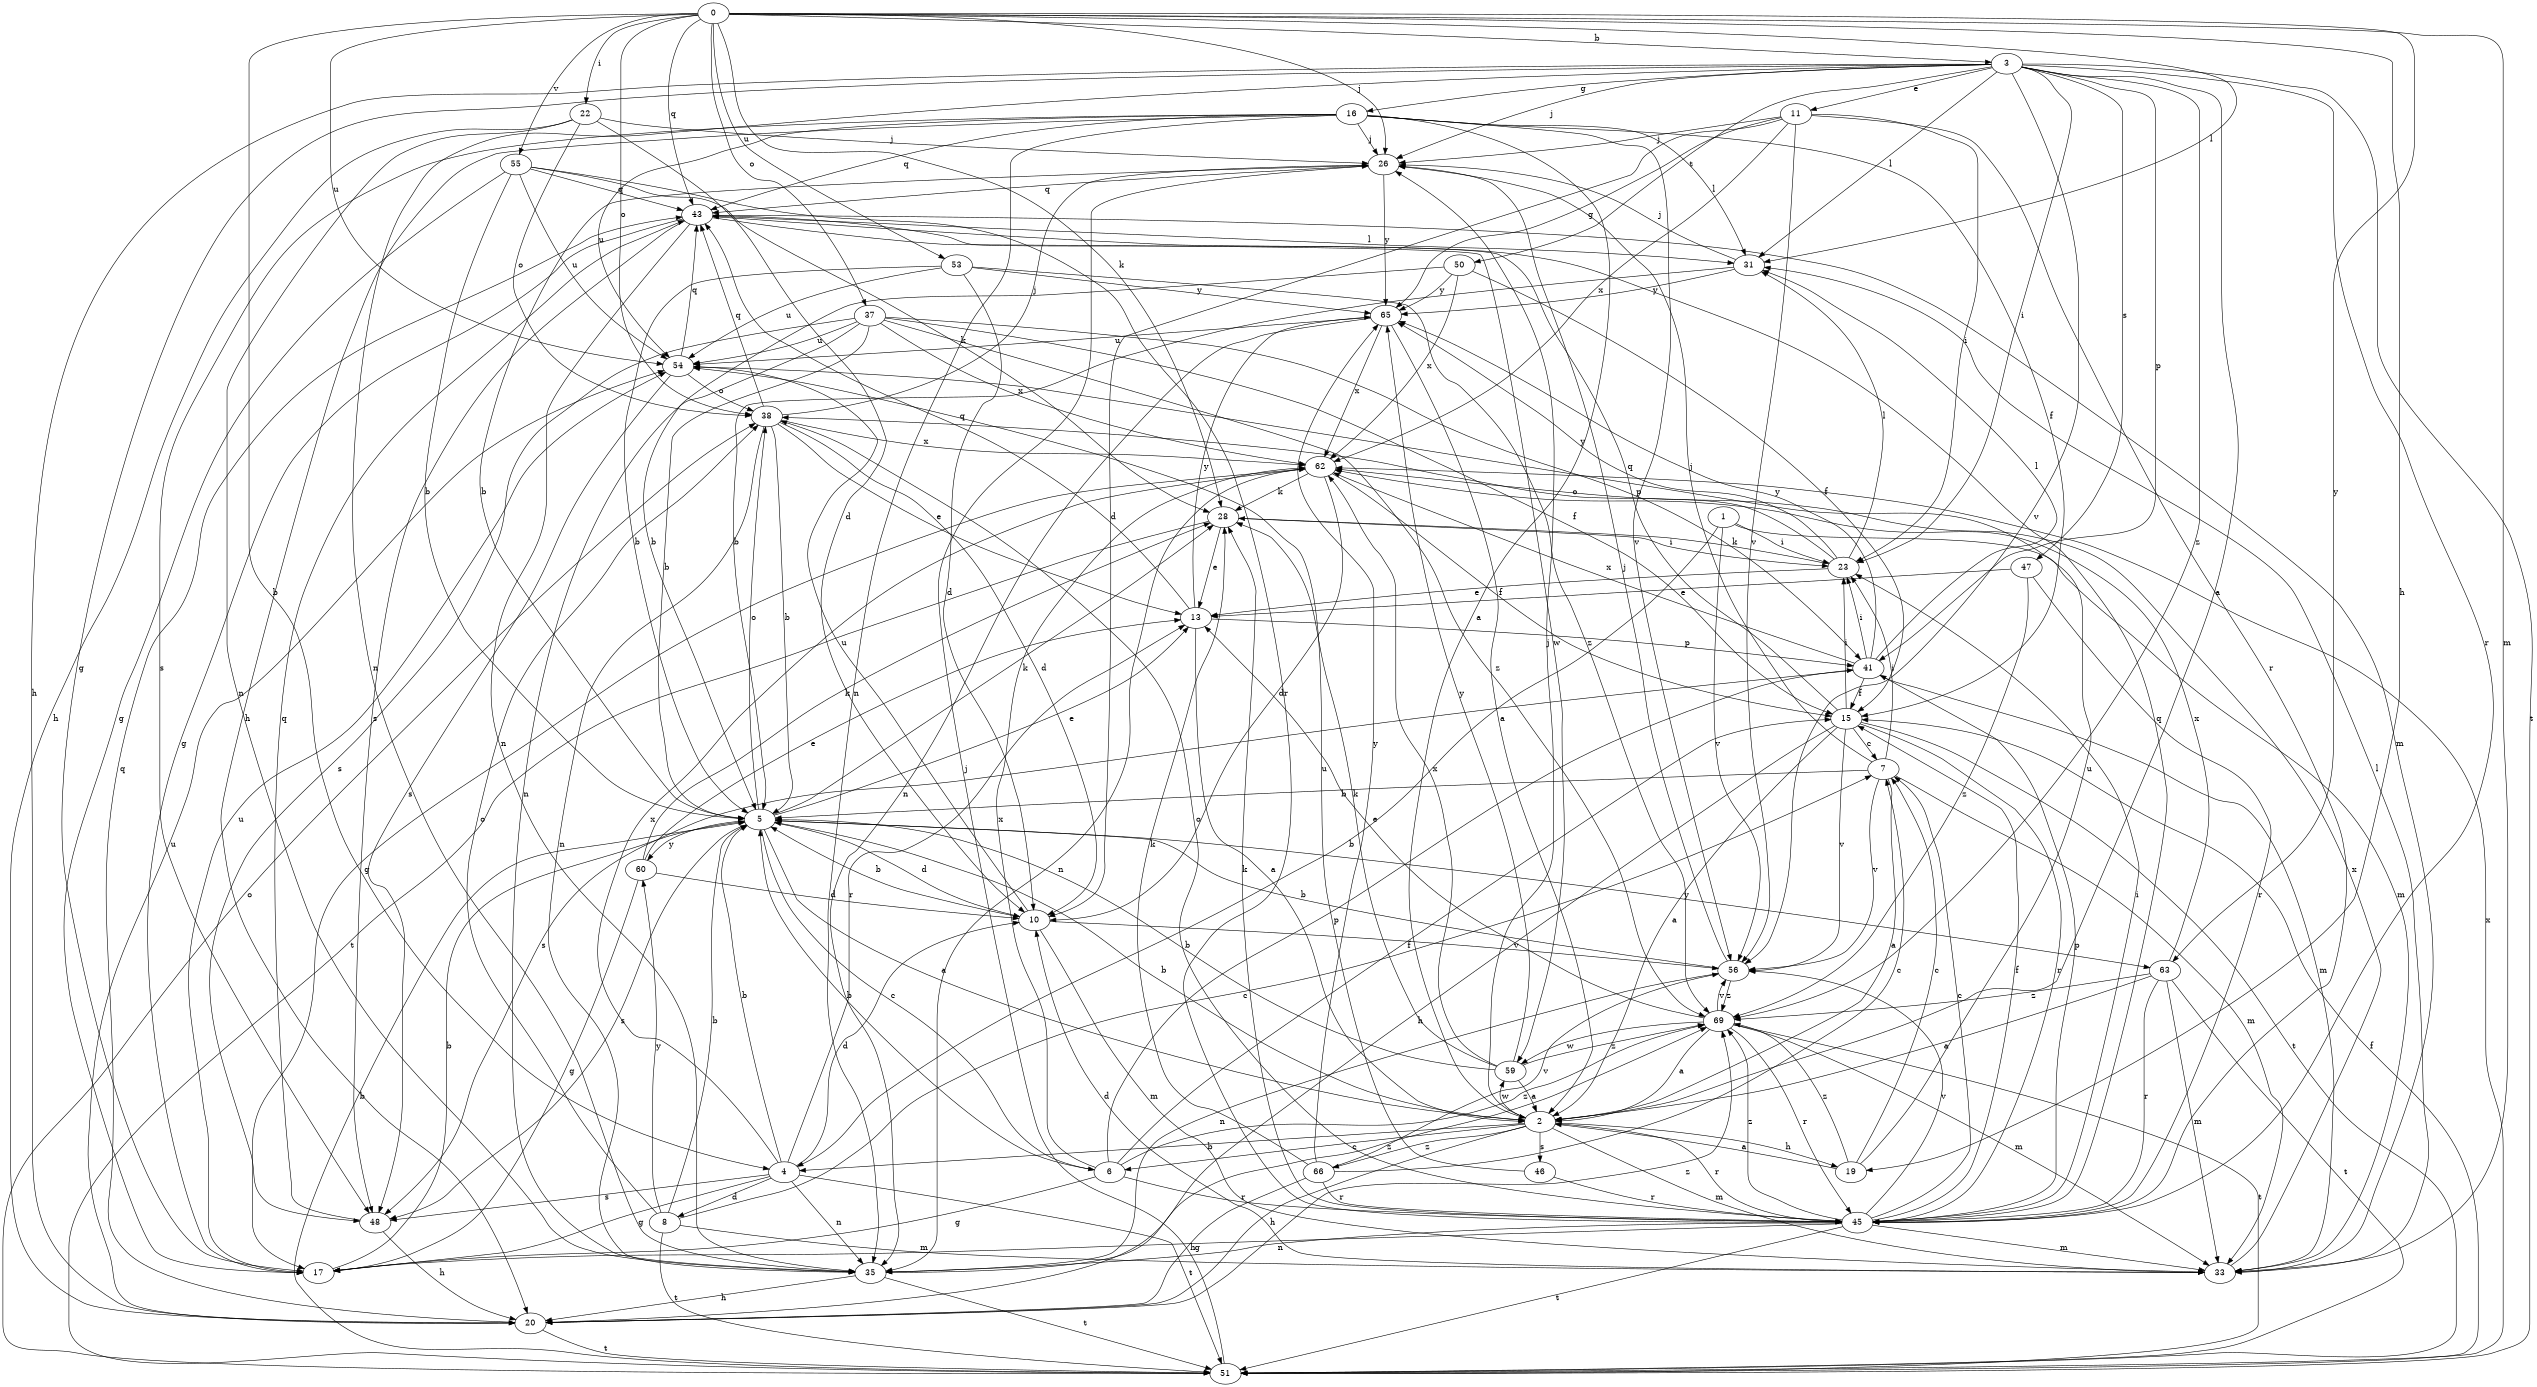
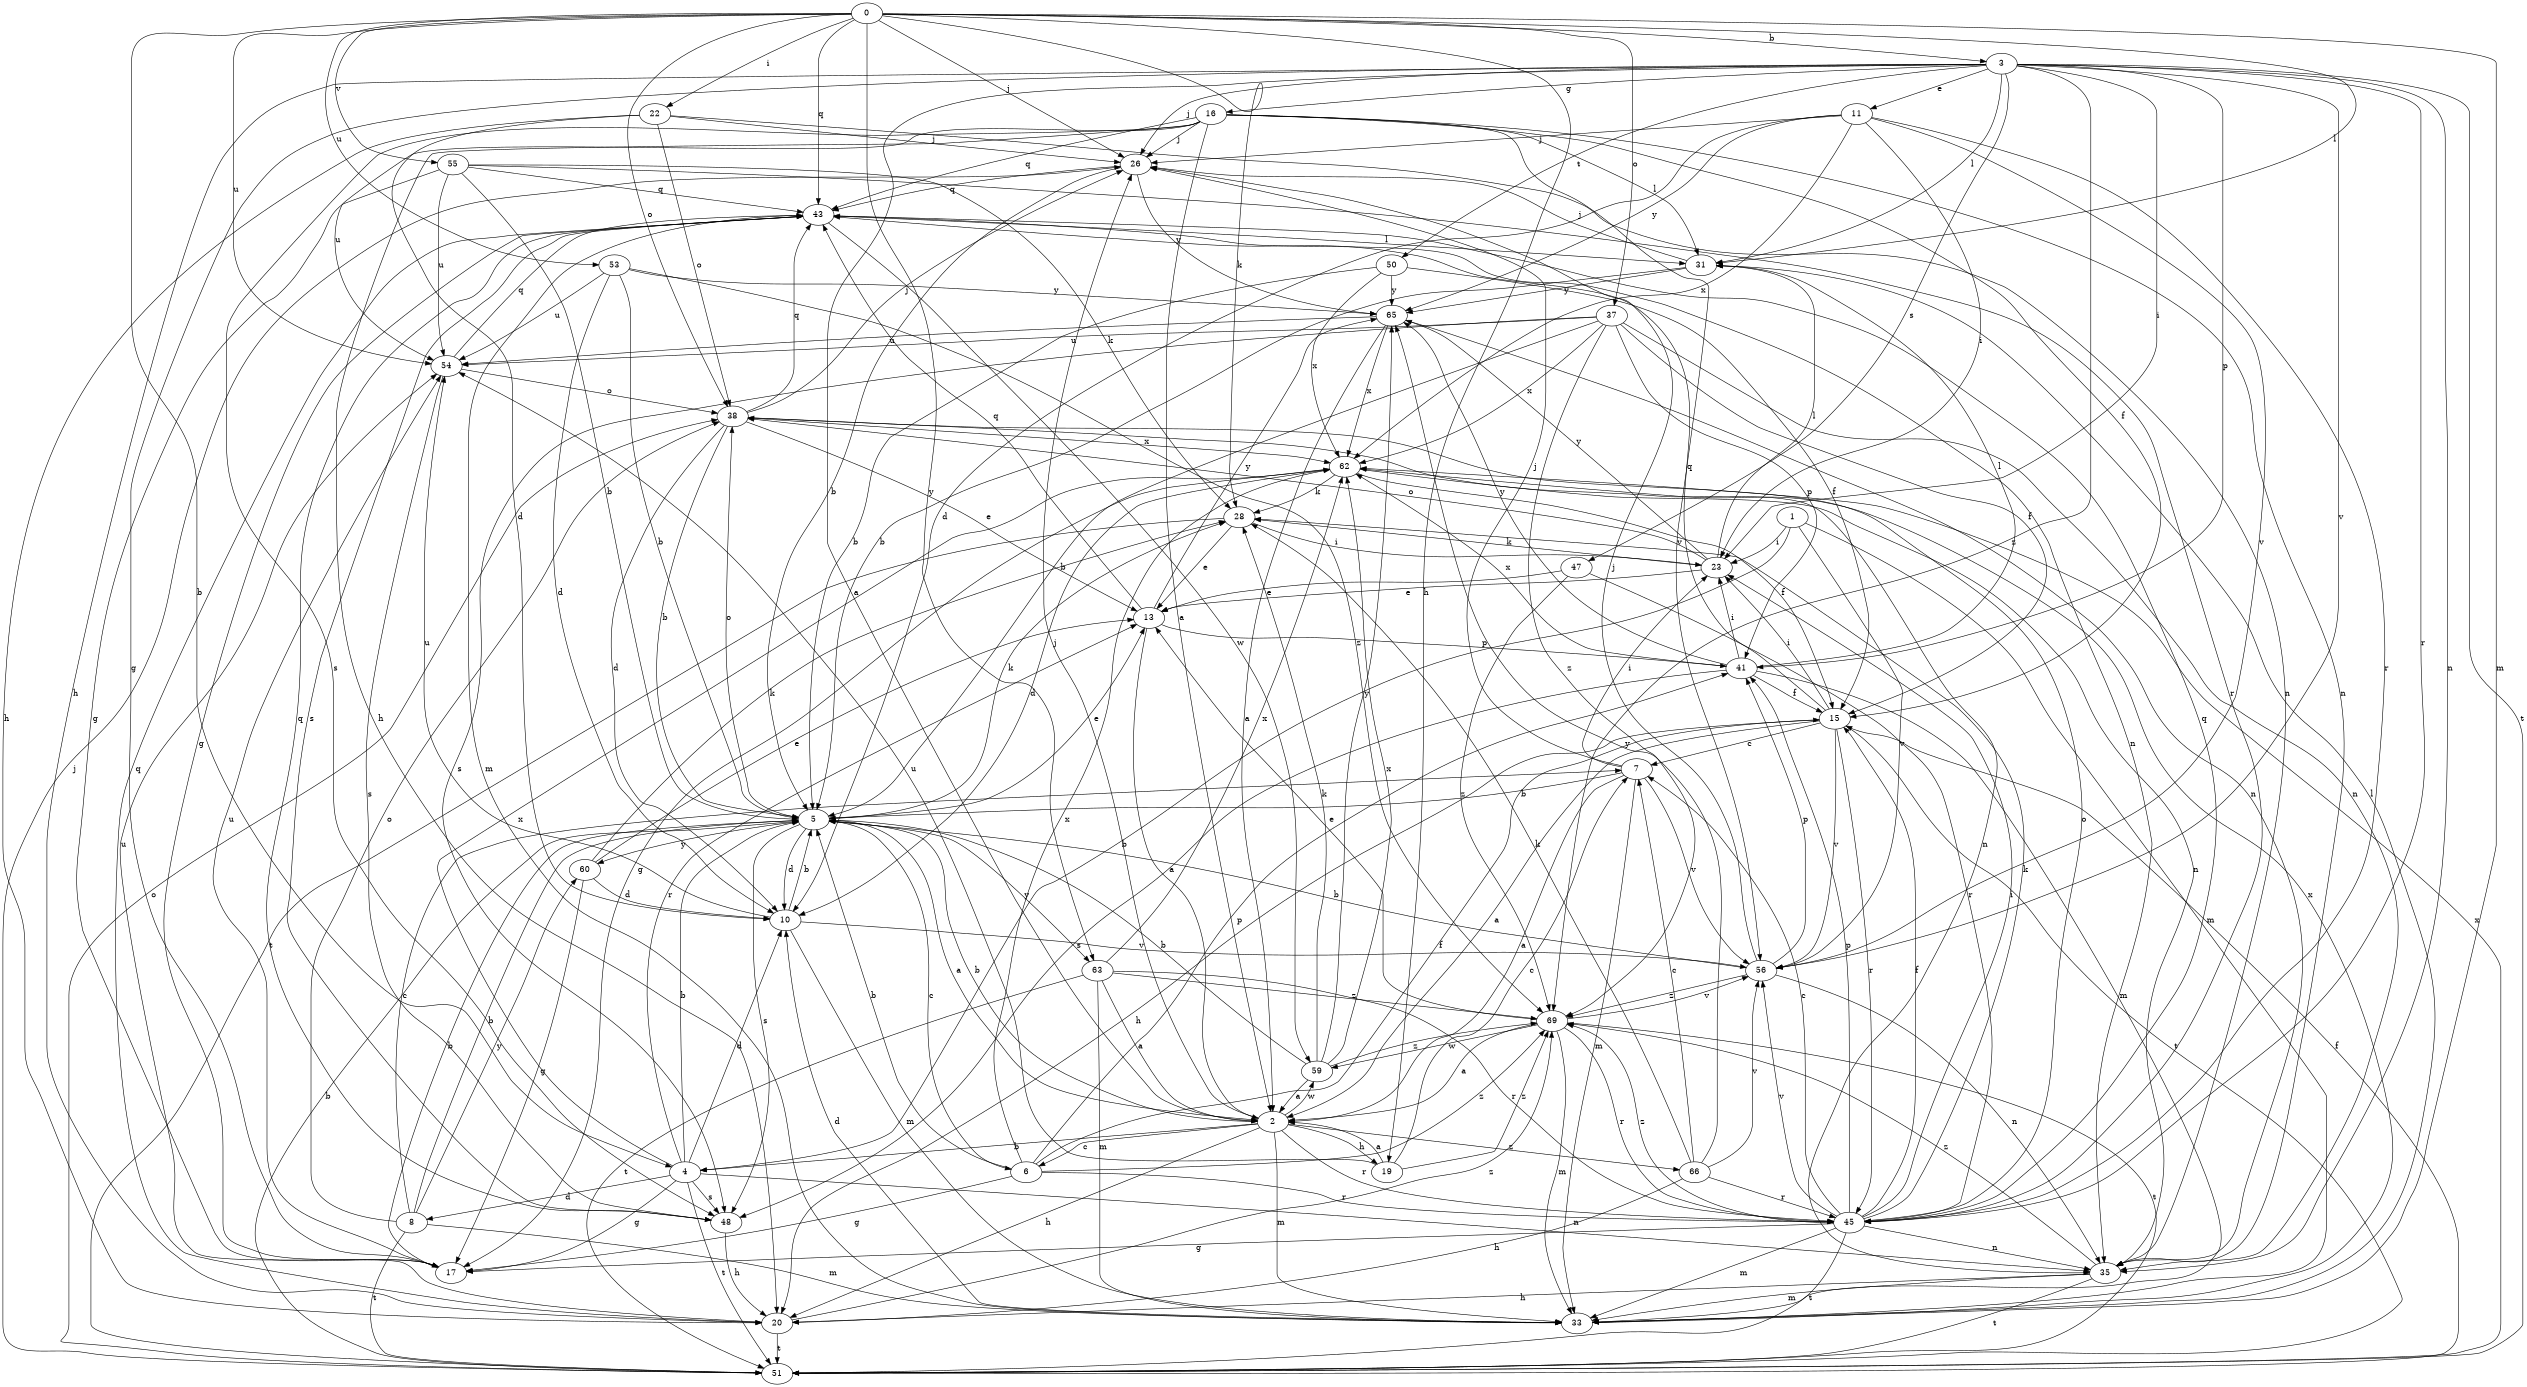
(1591, 215) -> (1655, 215)
none -> (1802, 825)
(1540, 1172) -> none
none -> (1794, 1293)
